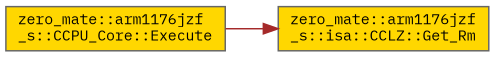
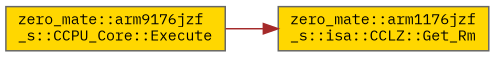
(116, 29) -> (116, 29)
